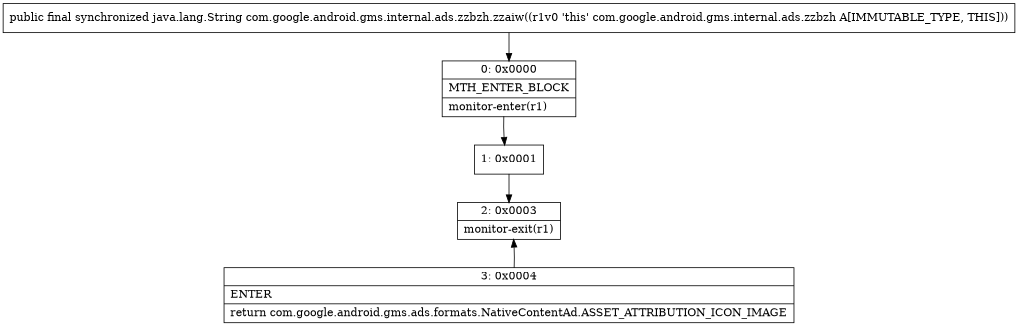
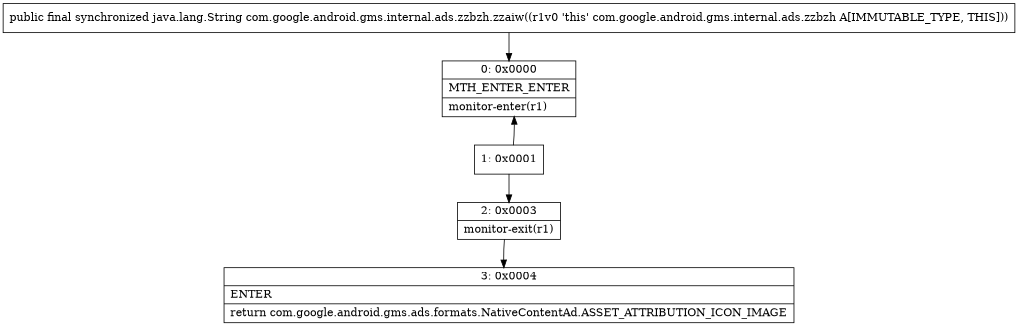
(509, 88) -> (509, 88)
(504, 127) -> (514, 135)
(514, 258) -> (504, 250)
